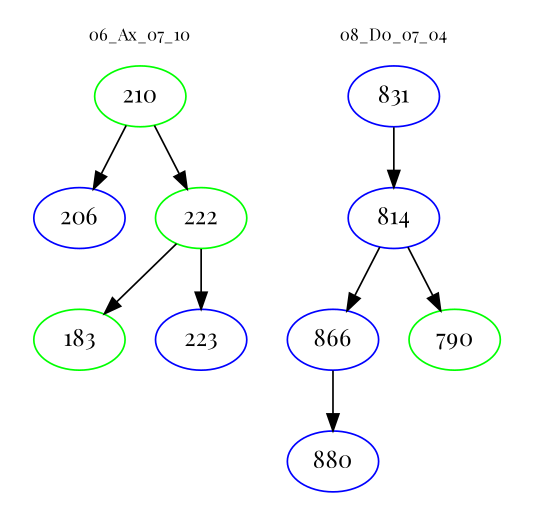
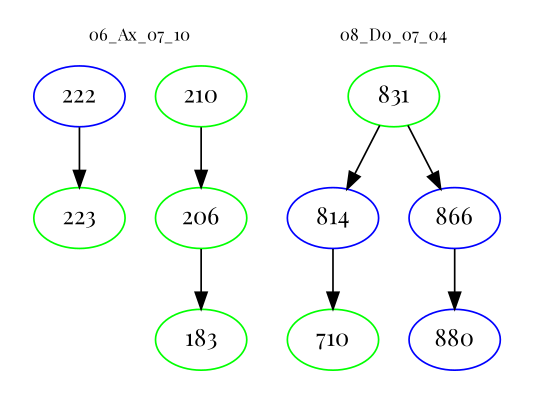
(394, 96) -> (394, 96)
(167, 150) -> none
(79, 218) -> (201, 218)
(201, 218) -> (79, 96)
(367, 271) -> (420, 150)
(147, 273) -> (201, 271)
(201, 340) -> (79, 218)
(455, 340) -> (333, 340)
